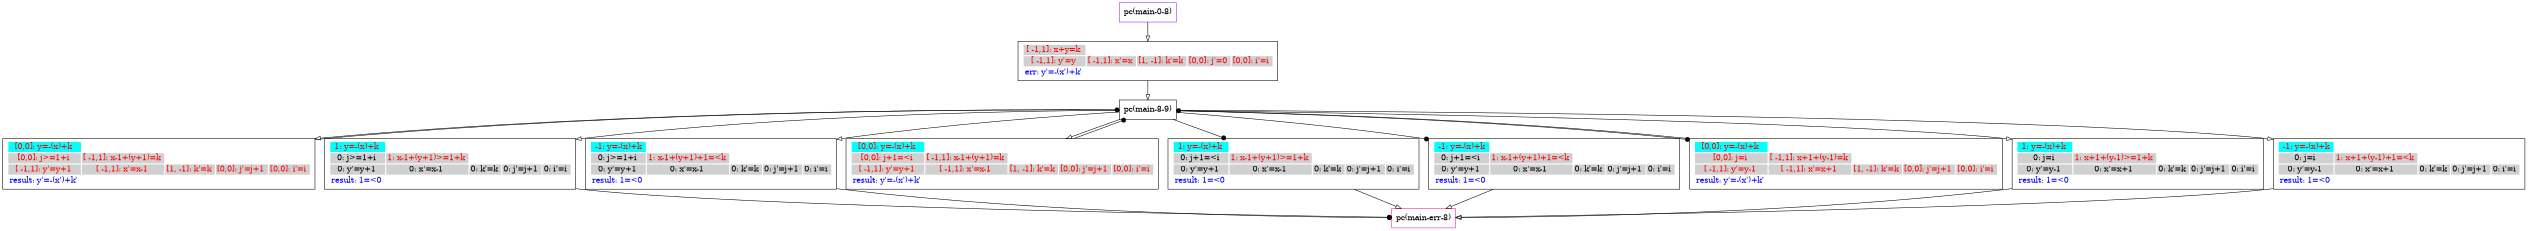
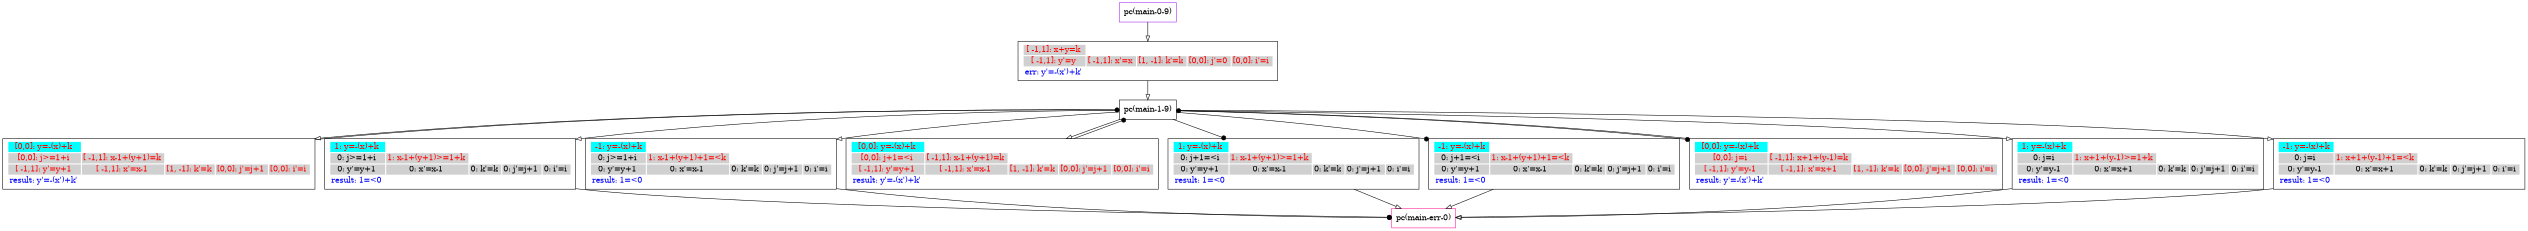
(1148, 12) -> (1148, 12)
(1148, 110) -> (1148, 110)
(1424, 218) -> (1424, 218)
